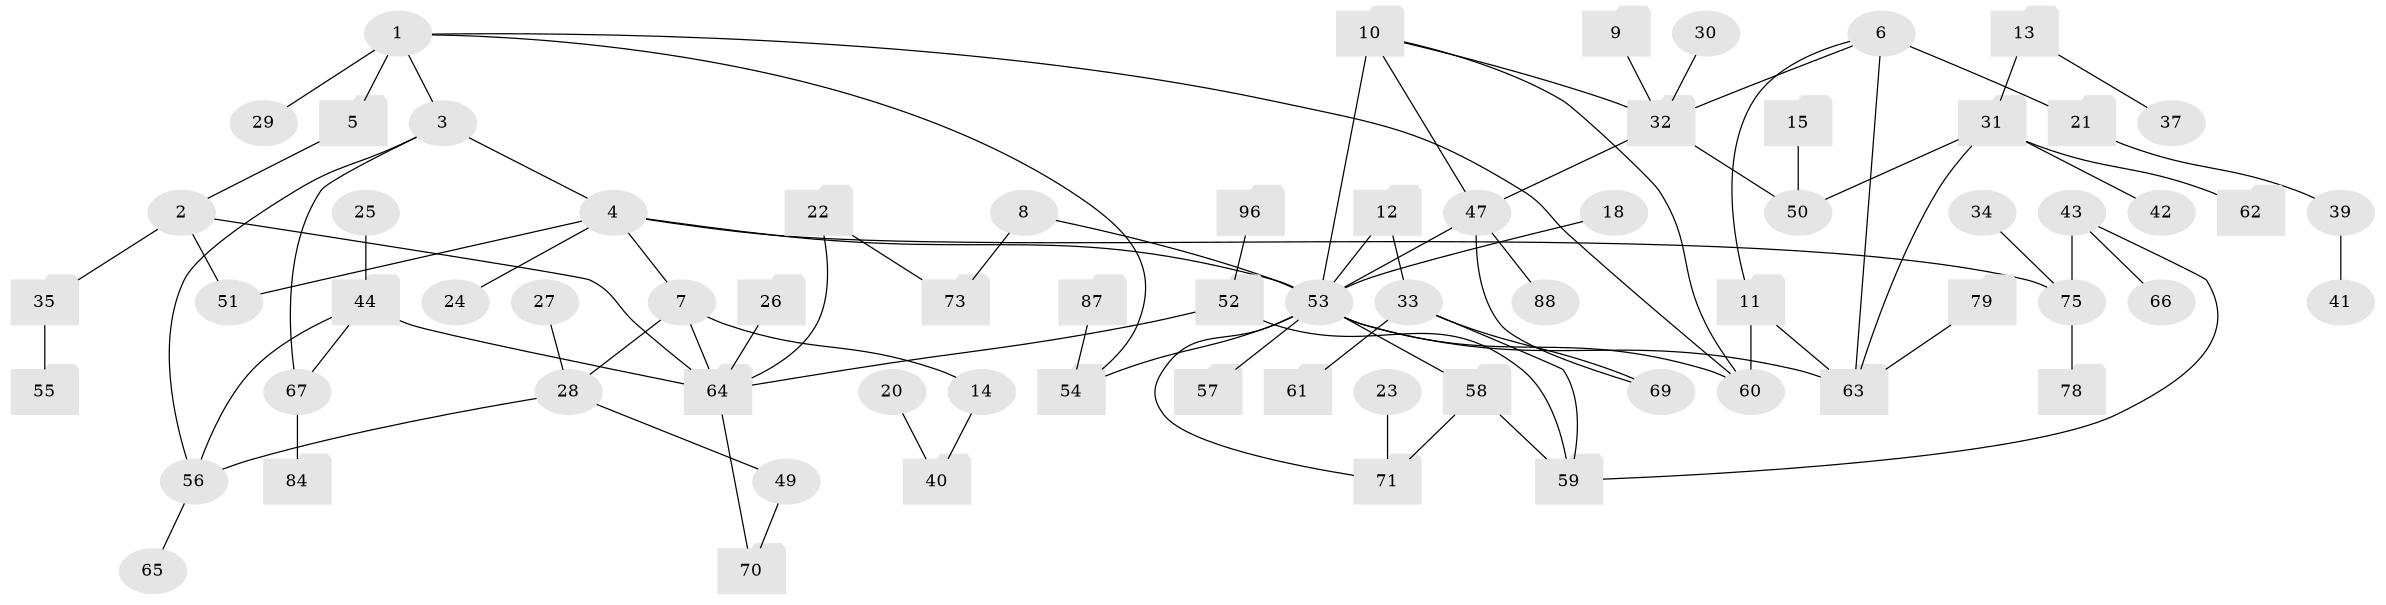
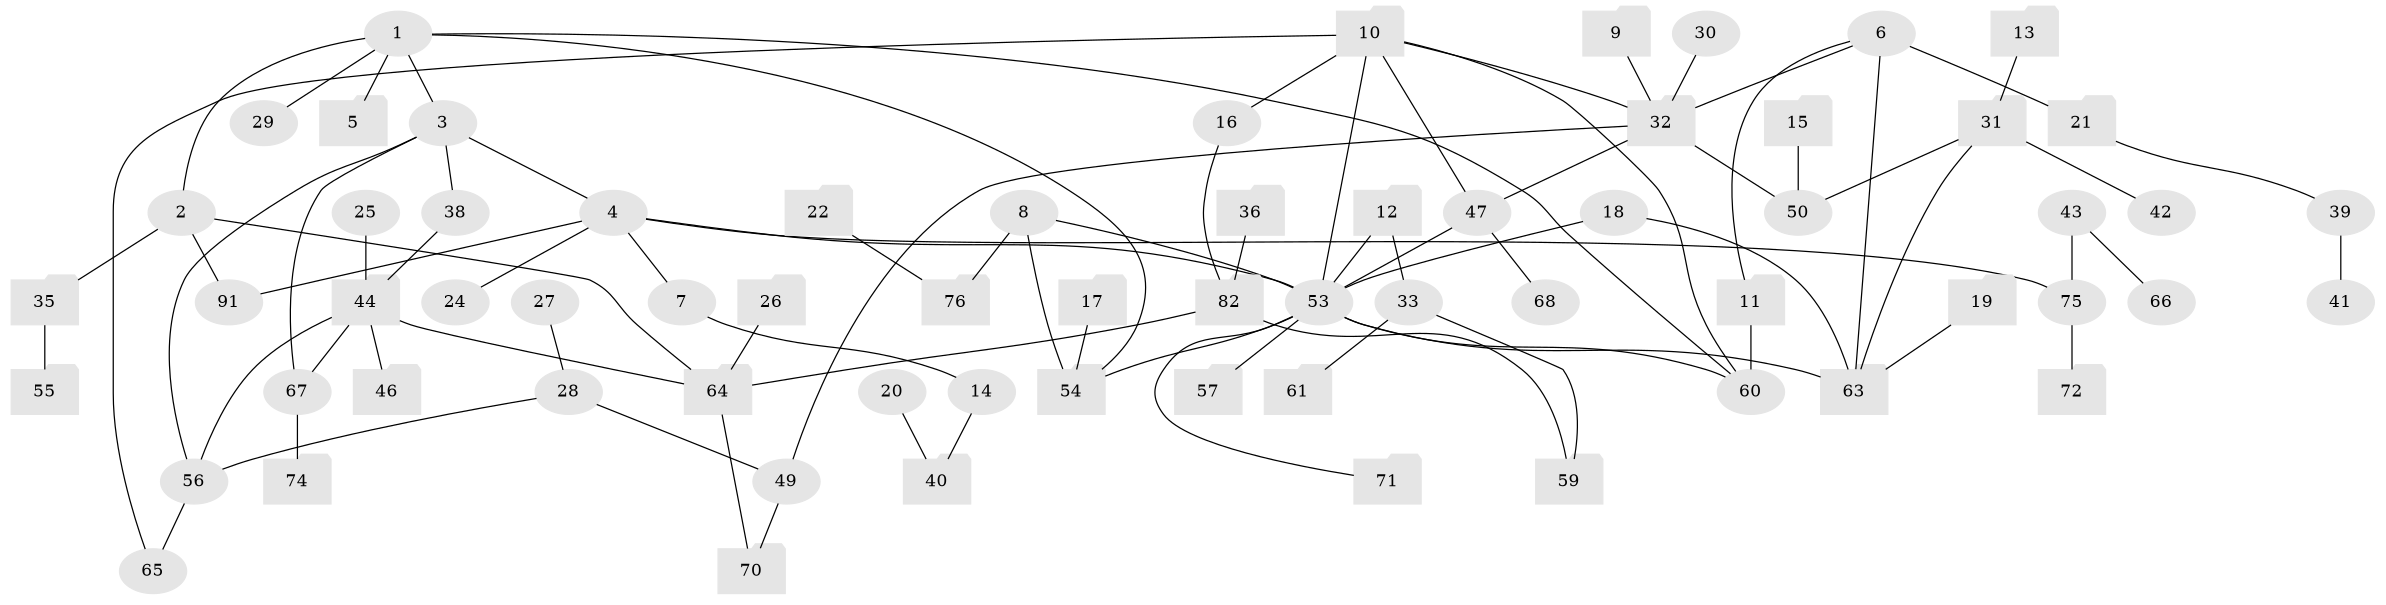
none -> (523, 63)
none -> (1227, 123)
(2172, 123) -> none
none -> (1136, 162)
(264, 170) -> (244, 81)
none -> (455, 213)
(1251, 213) -> (1251, 213)
(1982, 213) -> none
(2251, 213) -> none
(229, 302) -> (229, 302)
(956, 302) -> (956, 302)
(1093, 302) -> (1093, 302)
(1230, 302) -> (1230, 302)
(1546, 302) -> (1546, 302)
(1982, 302) -> (1982, 302)
none -> (1042, 303)
(818, 322) -> none
(625, 347) -> none
(700, 347) -> none
(1803, 347) -> (1772, 263)
none -> (387, 392)
(1388, 392) -> none
(1477, 392) -> none
(1661, 392) -> none
(2072, 392) -> (2072, 392)
(2014, 442) -> none
(297, 482) -> (297, 482)
